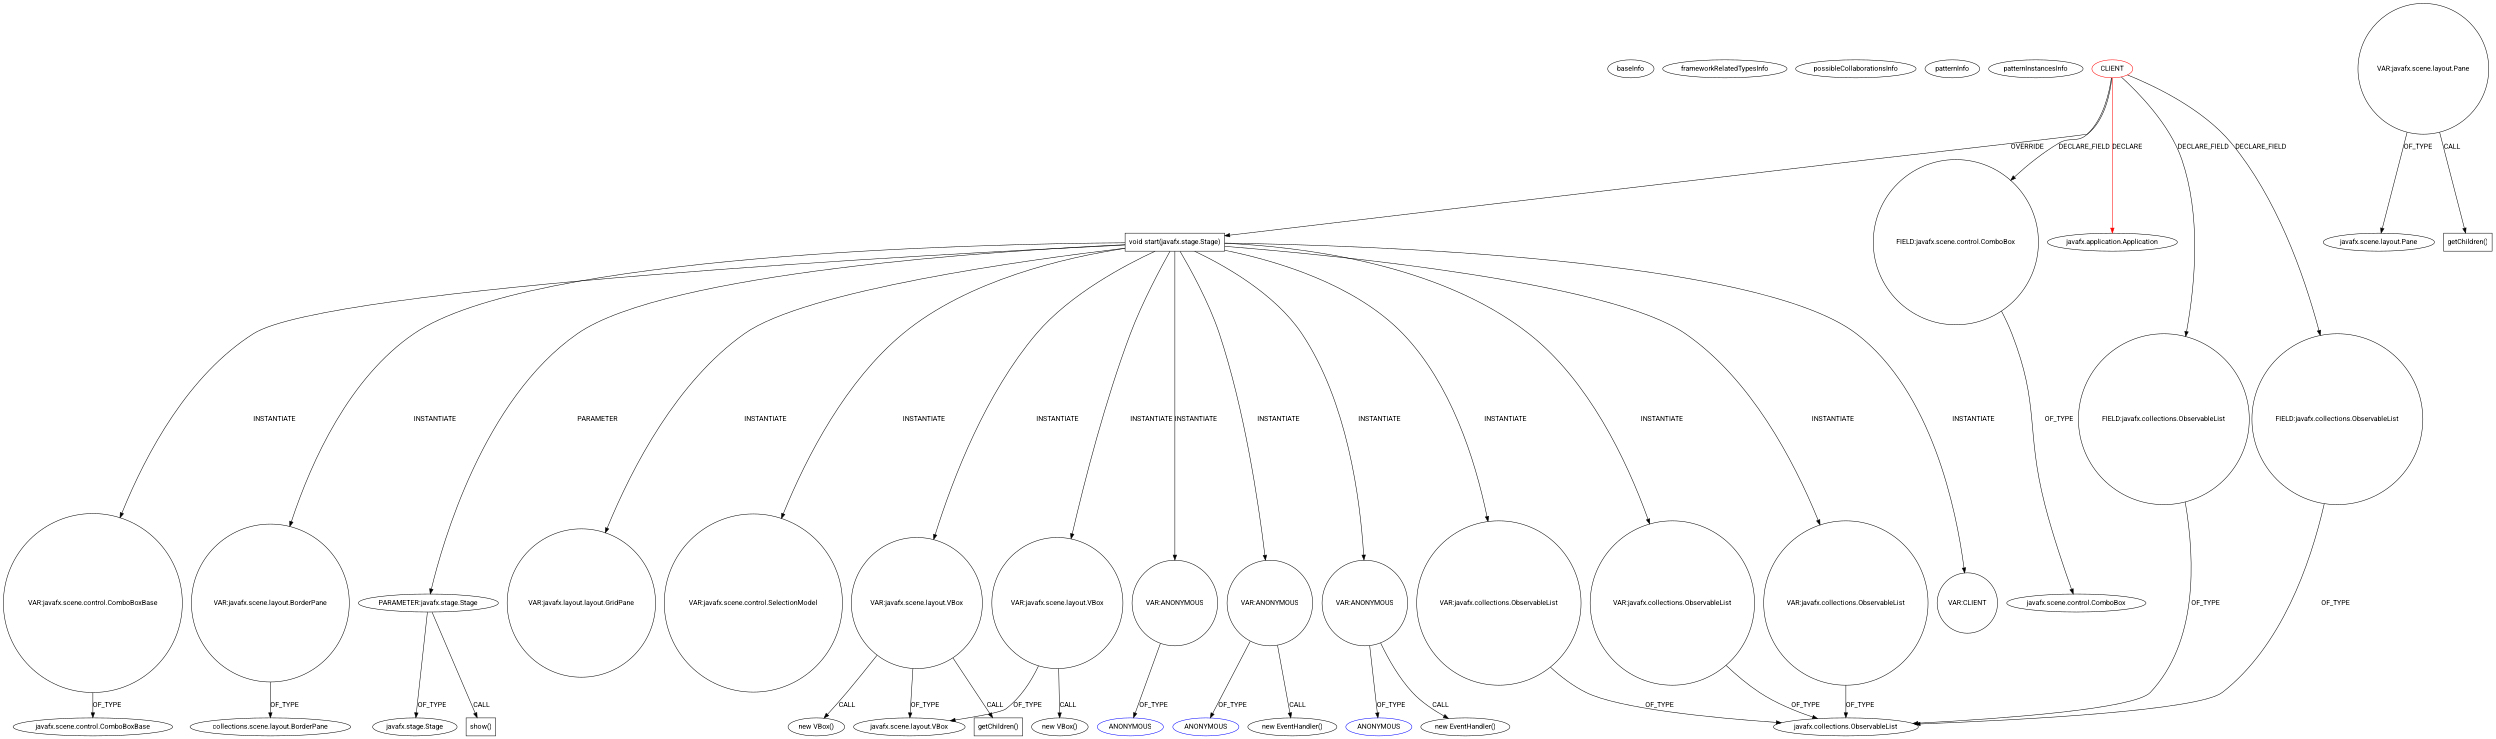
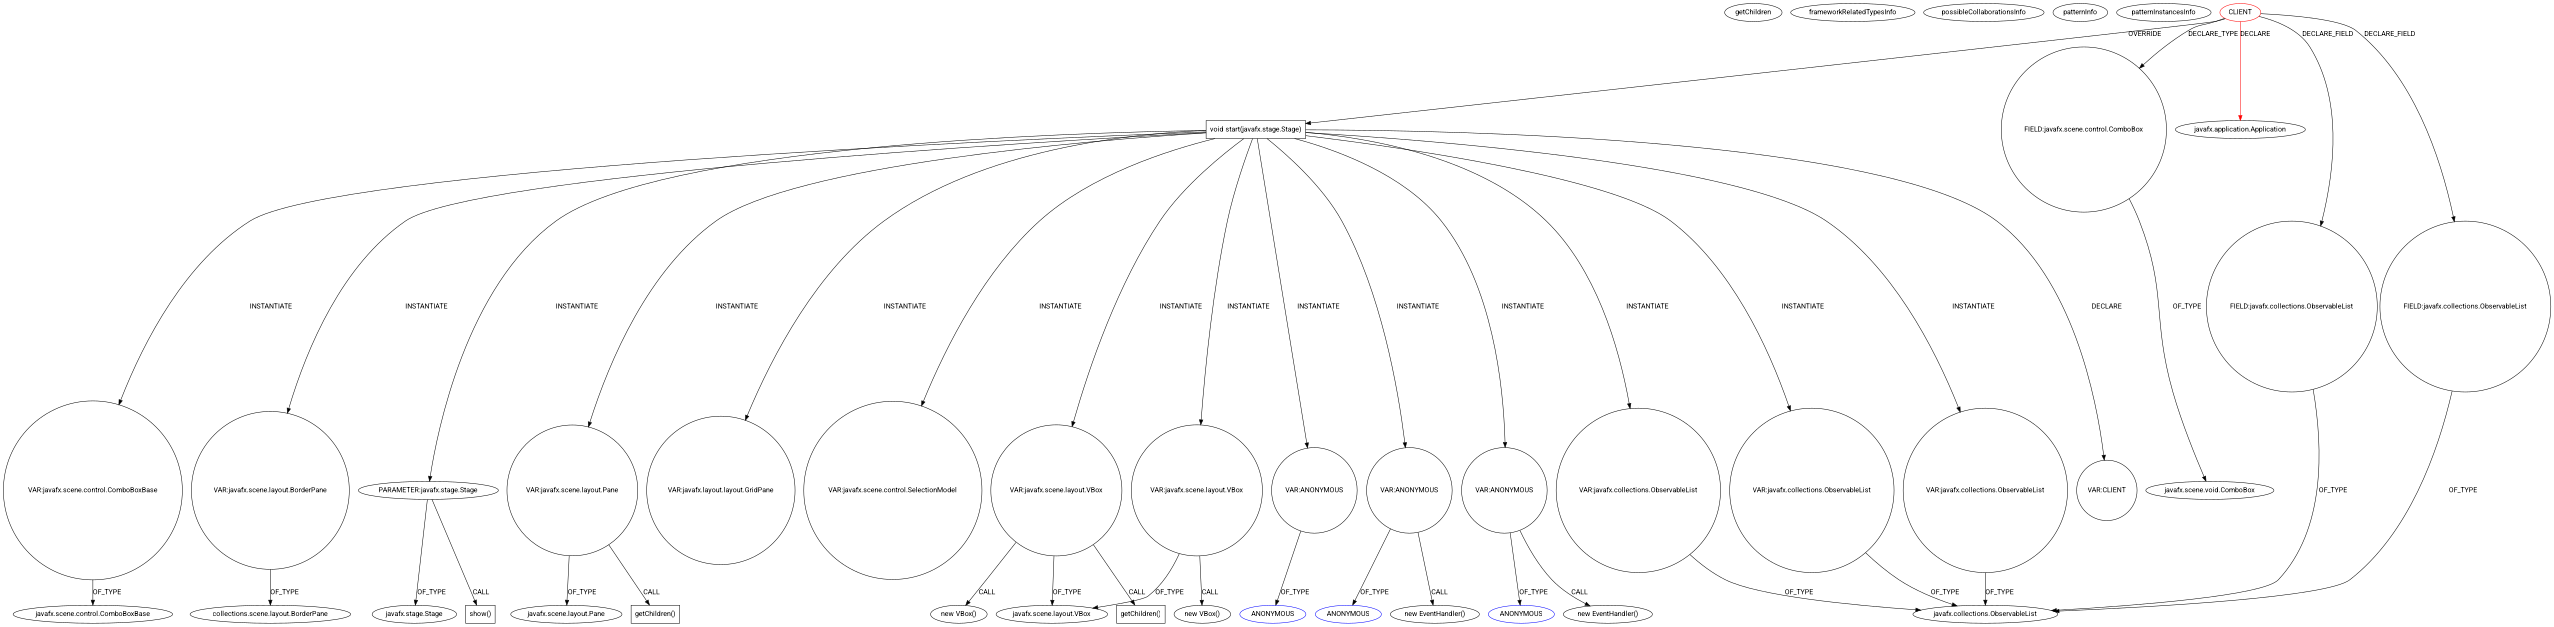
(1631, 69) -> (1753, 12)
(2085, 147) -> (2213, 34)
none -> (838, 178)
(598, 419) -> (577, 307)
(1974, 419) -> (2107, 307)
(2076, 603) -> (2210, 490)
